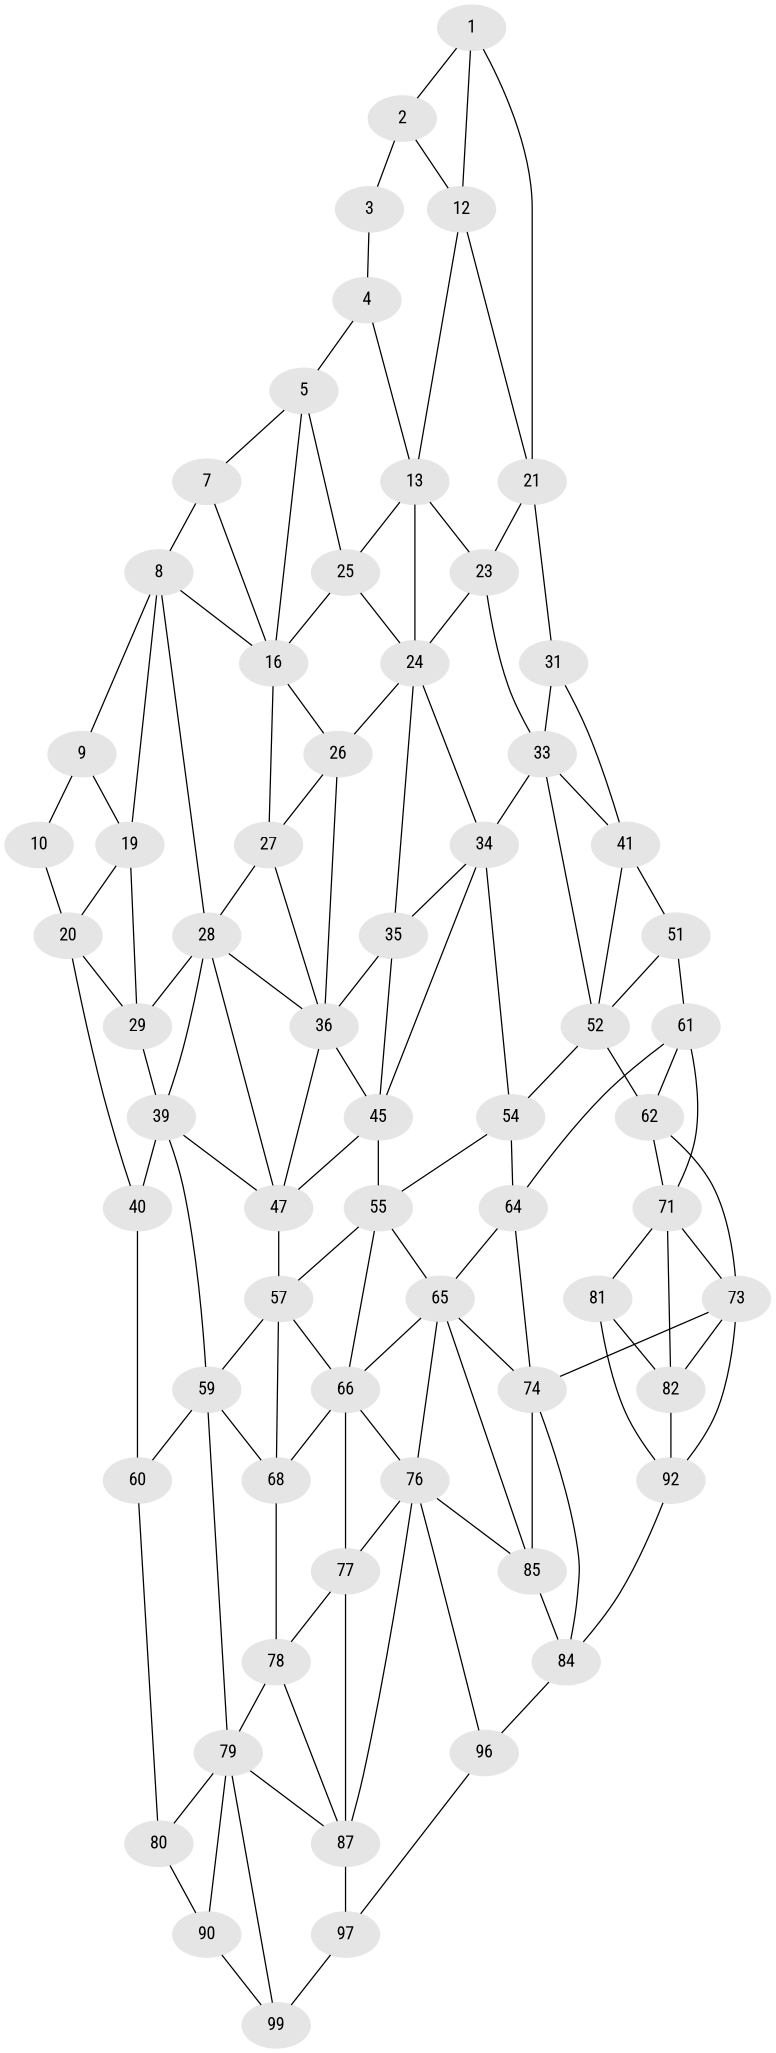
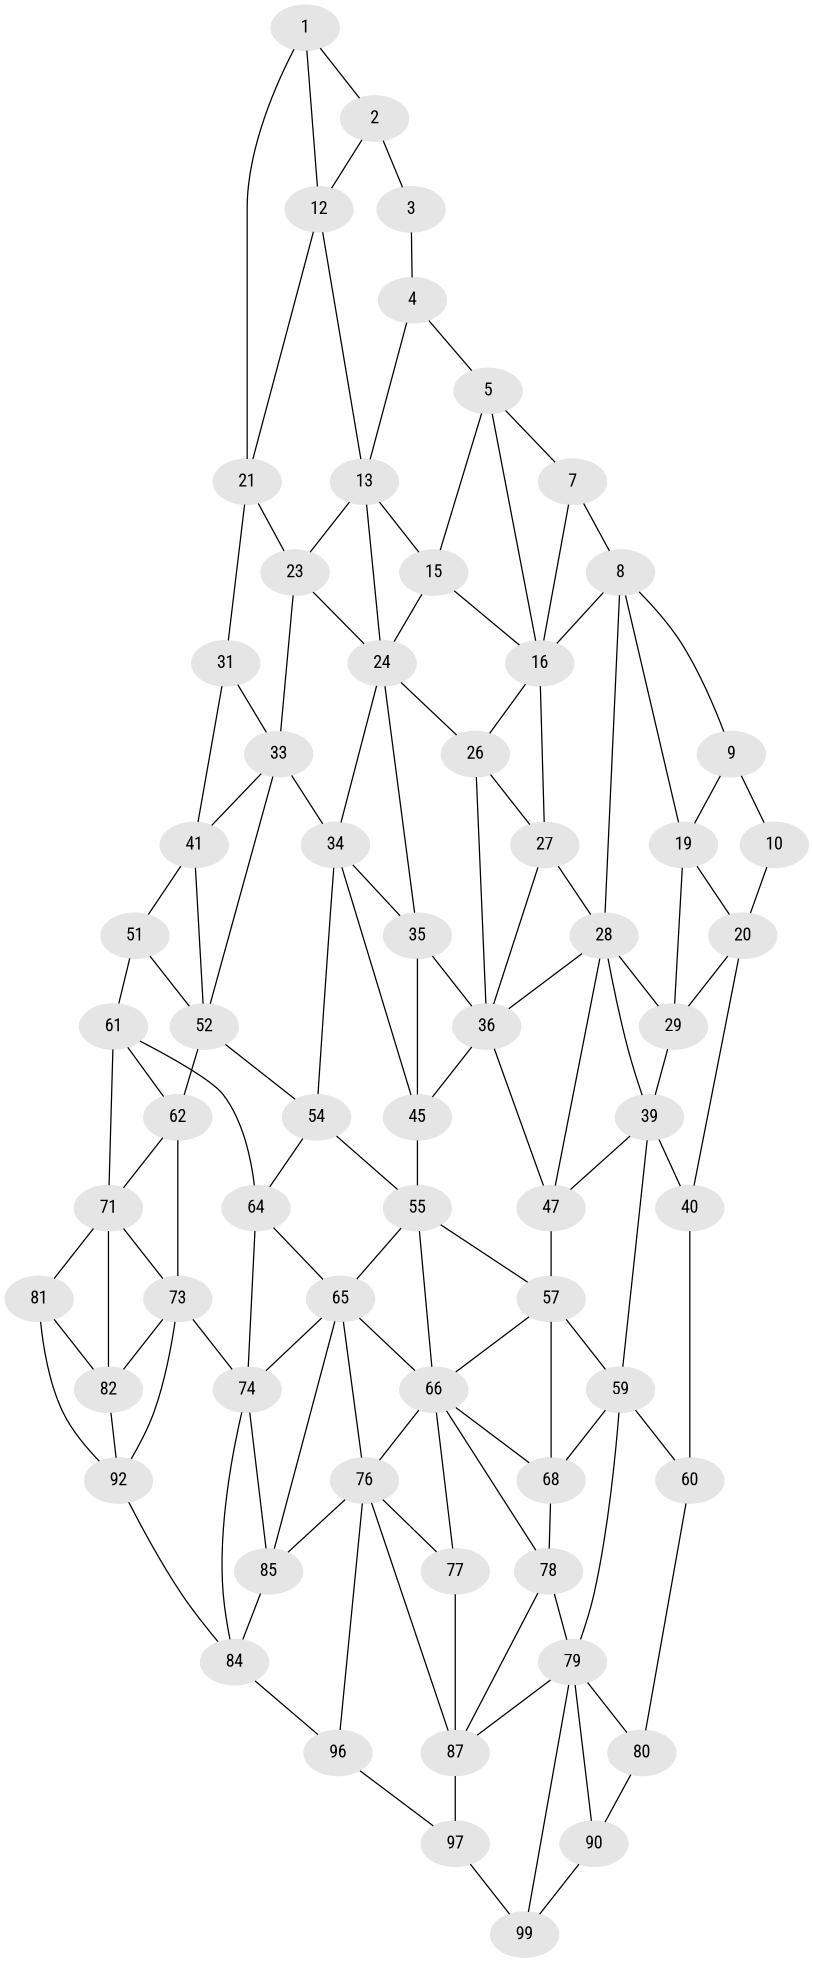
(346, 573) -> (434, 573)
(329, 1163) -> none
(311, 1617) -> (491, 1481)
